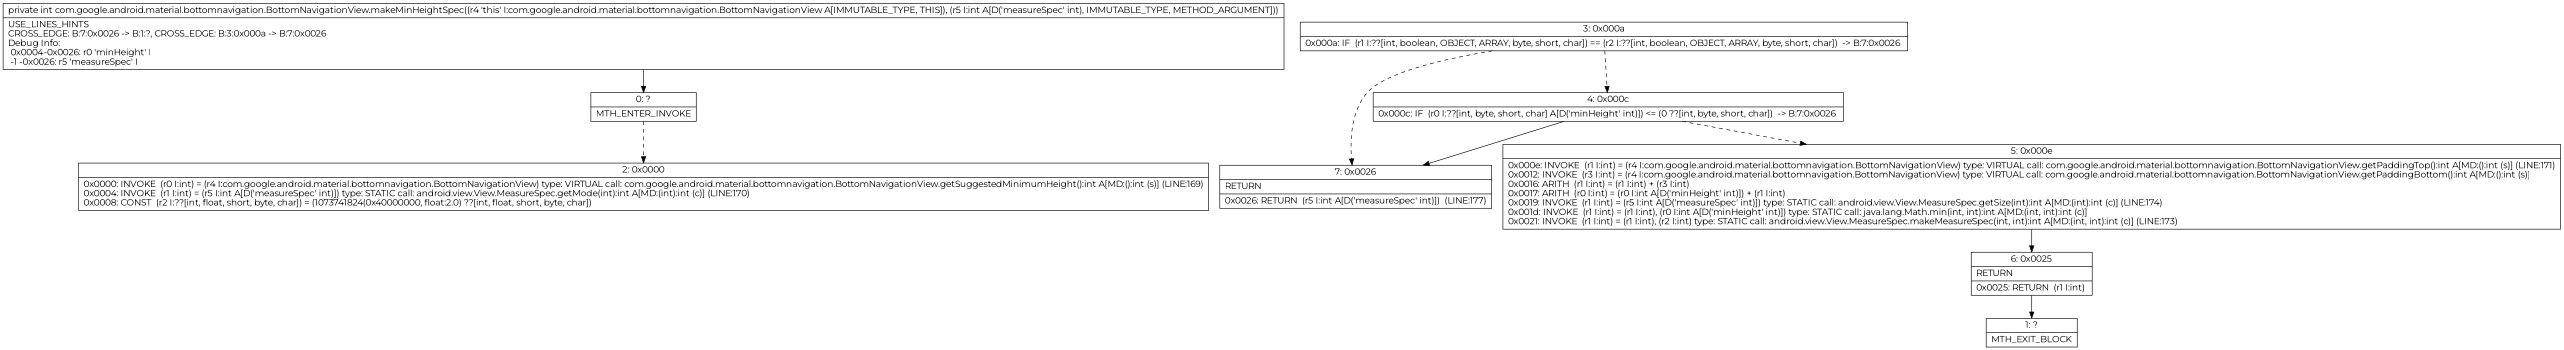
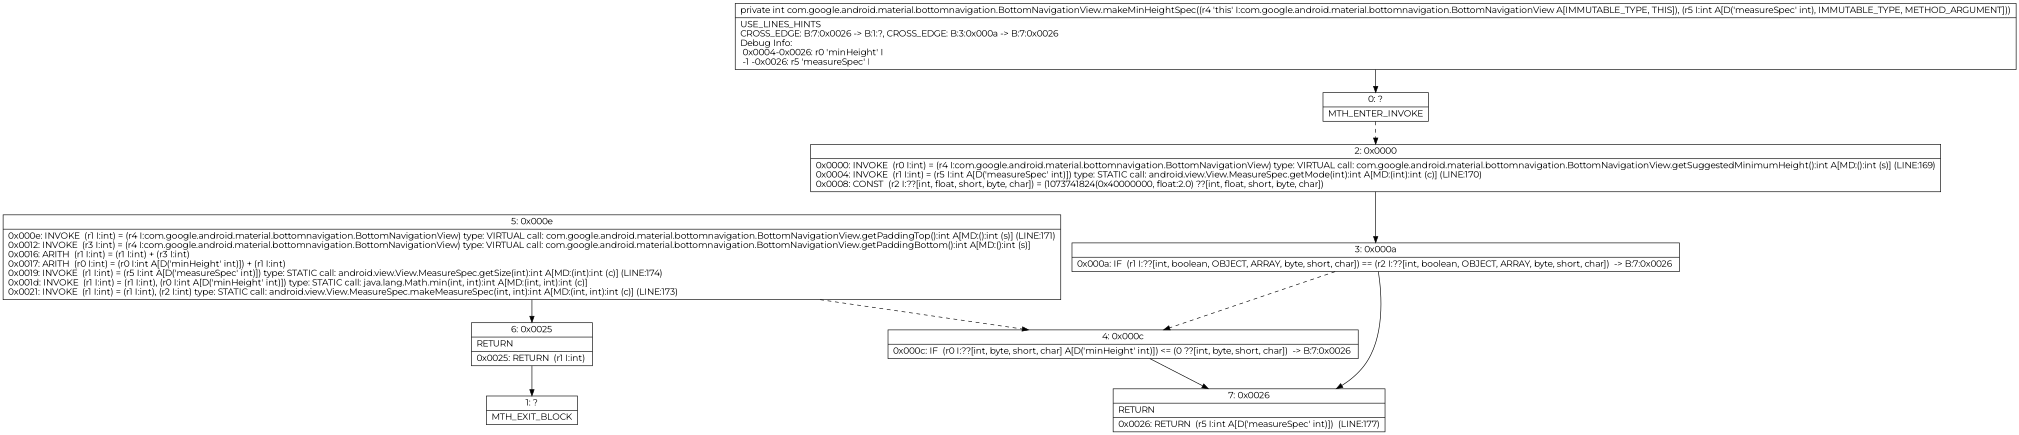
(1394, 76) -> (1378, 335)
(1741, 132) -> (921, 314)
none -> (1376, 214)
